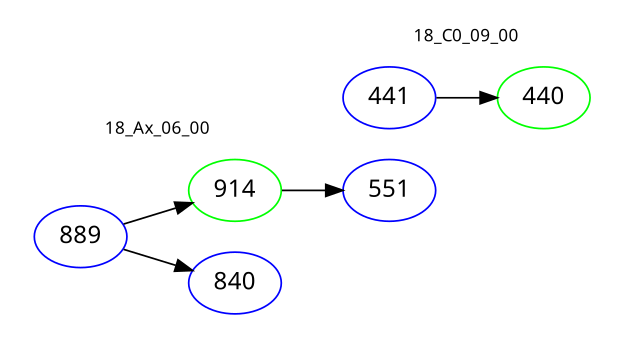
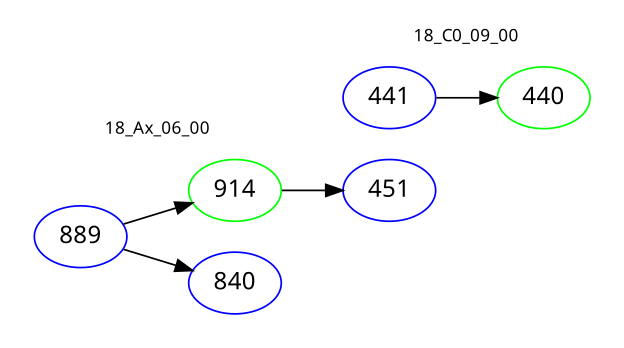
(389, 190) -> (389, 190)
